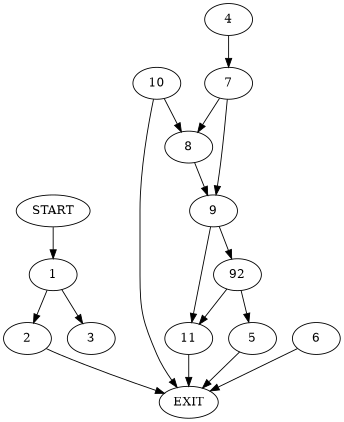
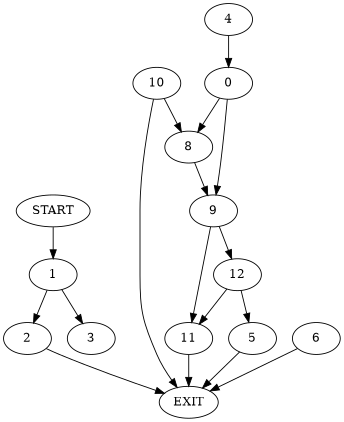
(229, 83) -> (229, 83)
(237, 275) -> (237, 275)
